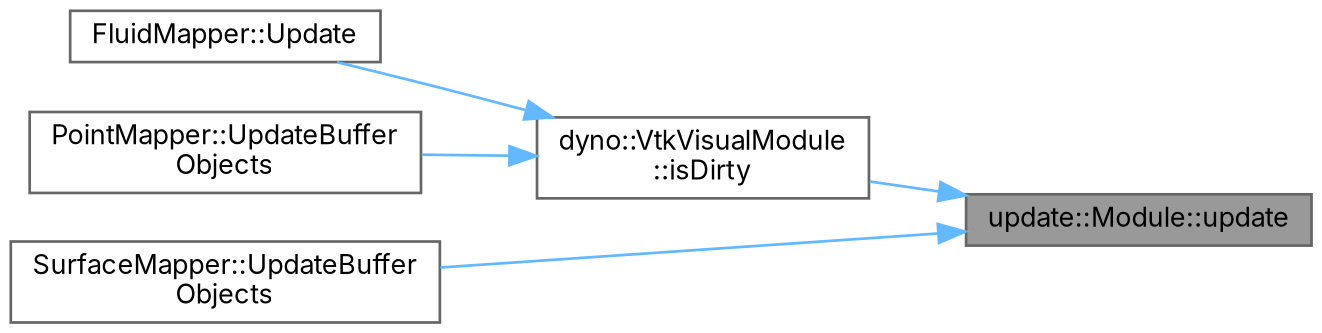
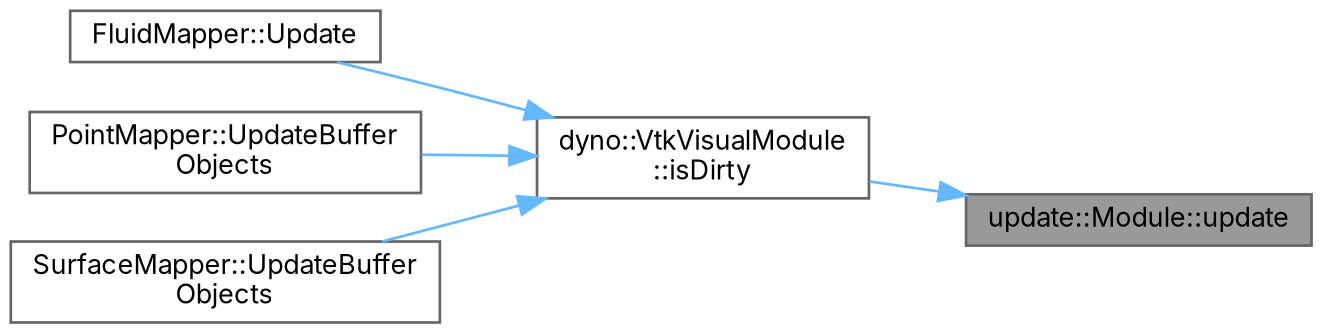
(689, 250) -> (451, 223)
